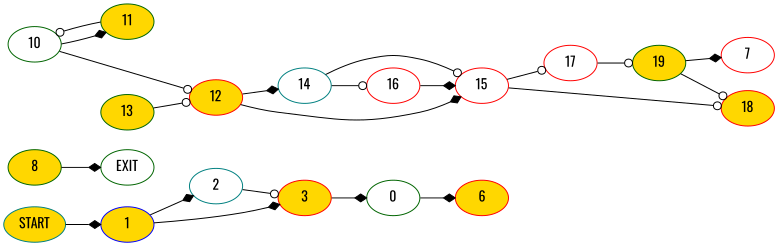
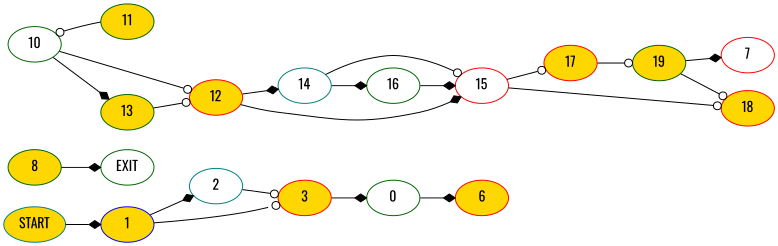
(78, 40) -> (76, 75)
(571, 63) -> (571, 63)
(345, 86) -> (345, 86)
(393, 86) -> (393, 86)
(211, 217) -> (211, 217)
